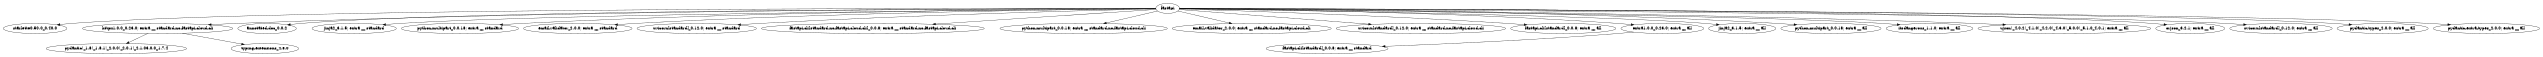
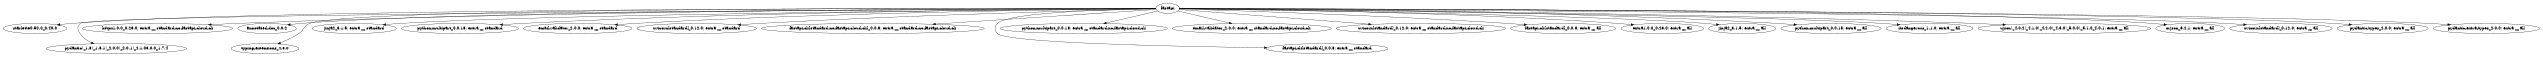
(138, 38) -> (605, 12)
(212, 39) -> (715, 10)
(1509, 41) -> (1045, 41)
